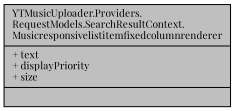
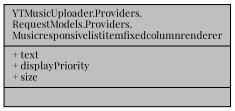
(99, 25) -> (72, 25)
